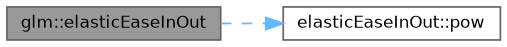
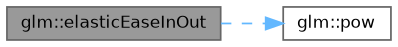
(392, 23) -> (337, 23)
